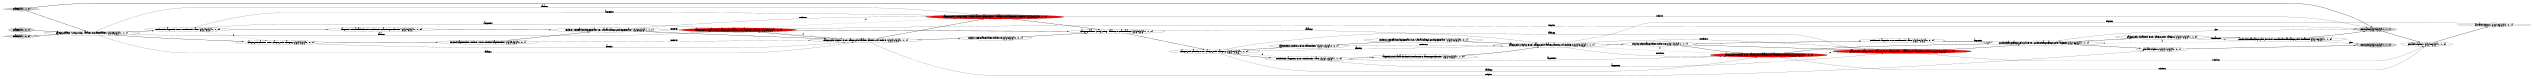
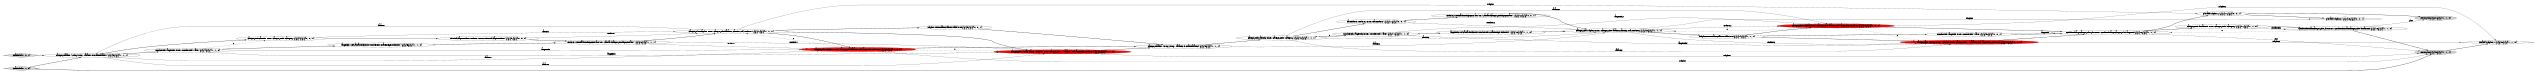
(21, 30) -> (21, 55)
(2460, 35) -> (2284, 16)
(21, 36) -> none
(2427, 44) -> (2498, 42)
